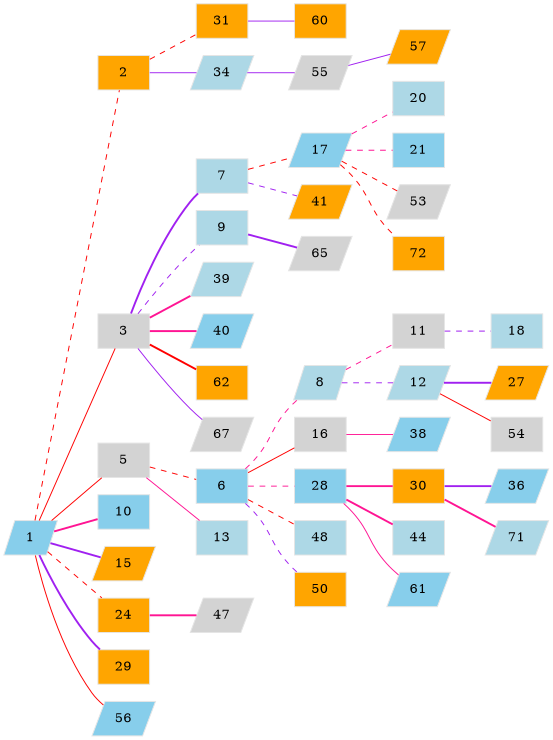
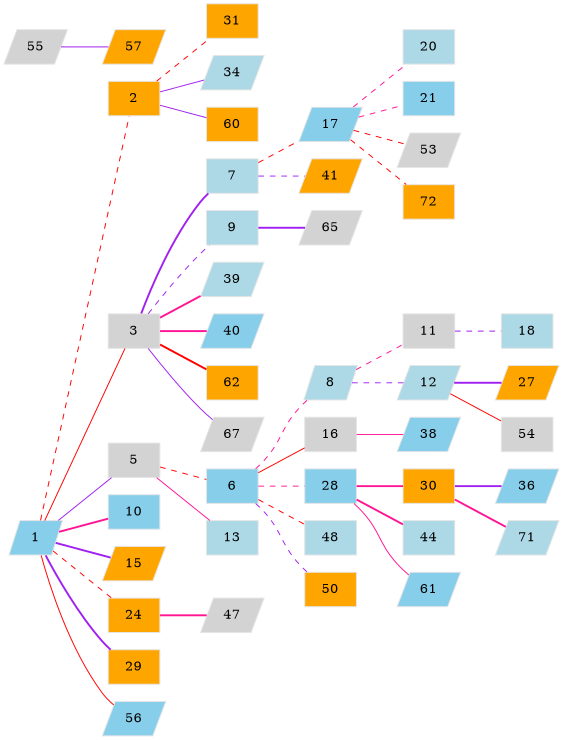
(271, 21) -> (183, 111)
(271, 73) -> none
(77, 499) -> (85, 499)
